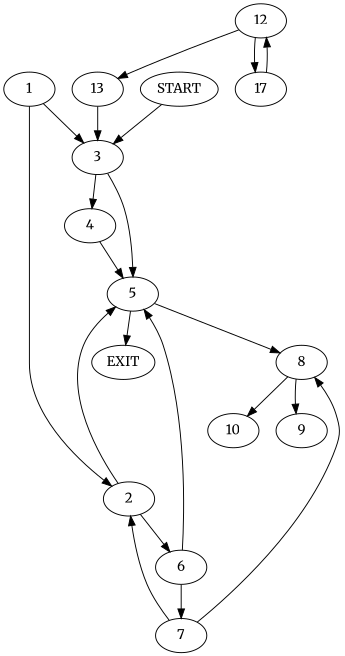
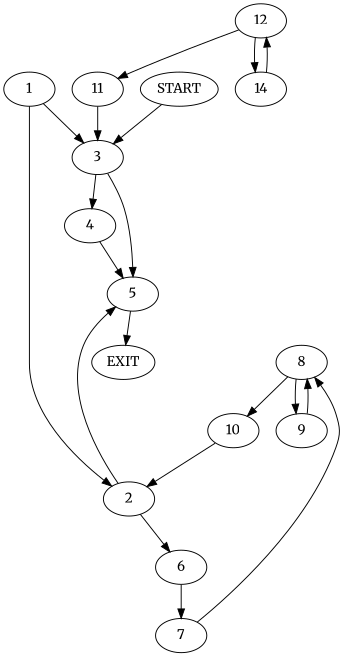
(98, 89) -> (98, 89)
(261, 89) -> (261, 89)
(213, 326) -> (308, 401)
(180, 431) -> none
(144, 576) -> (185, 462)
